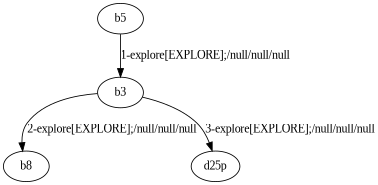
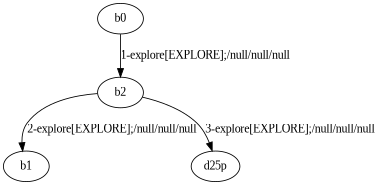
(121, 19) -> (121, 19)
(121, 92) -> (121, 92)
(26, 166) -> (26, 166)
